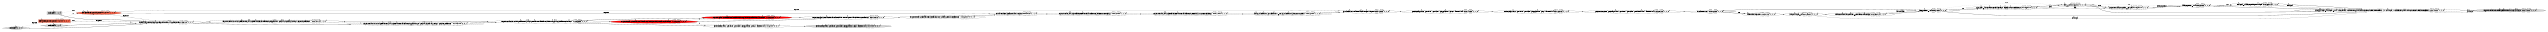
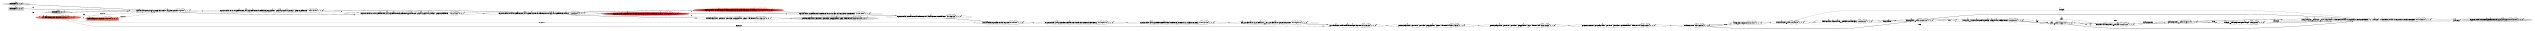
(2000, 4) -> (1926, 25)
(68, 16) -> (81, 19)
(34, 23) -> (84, 15)
